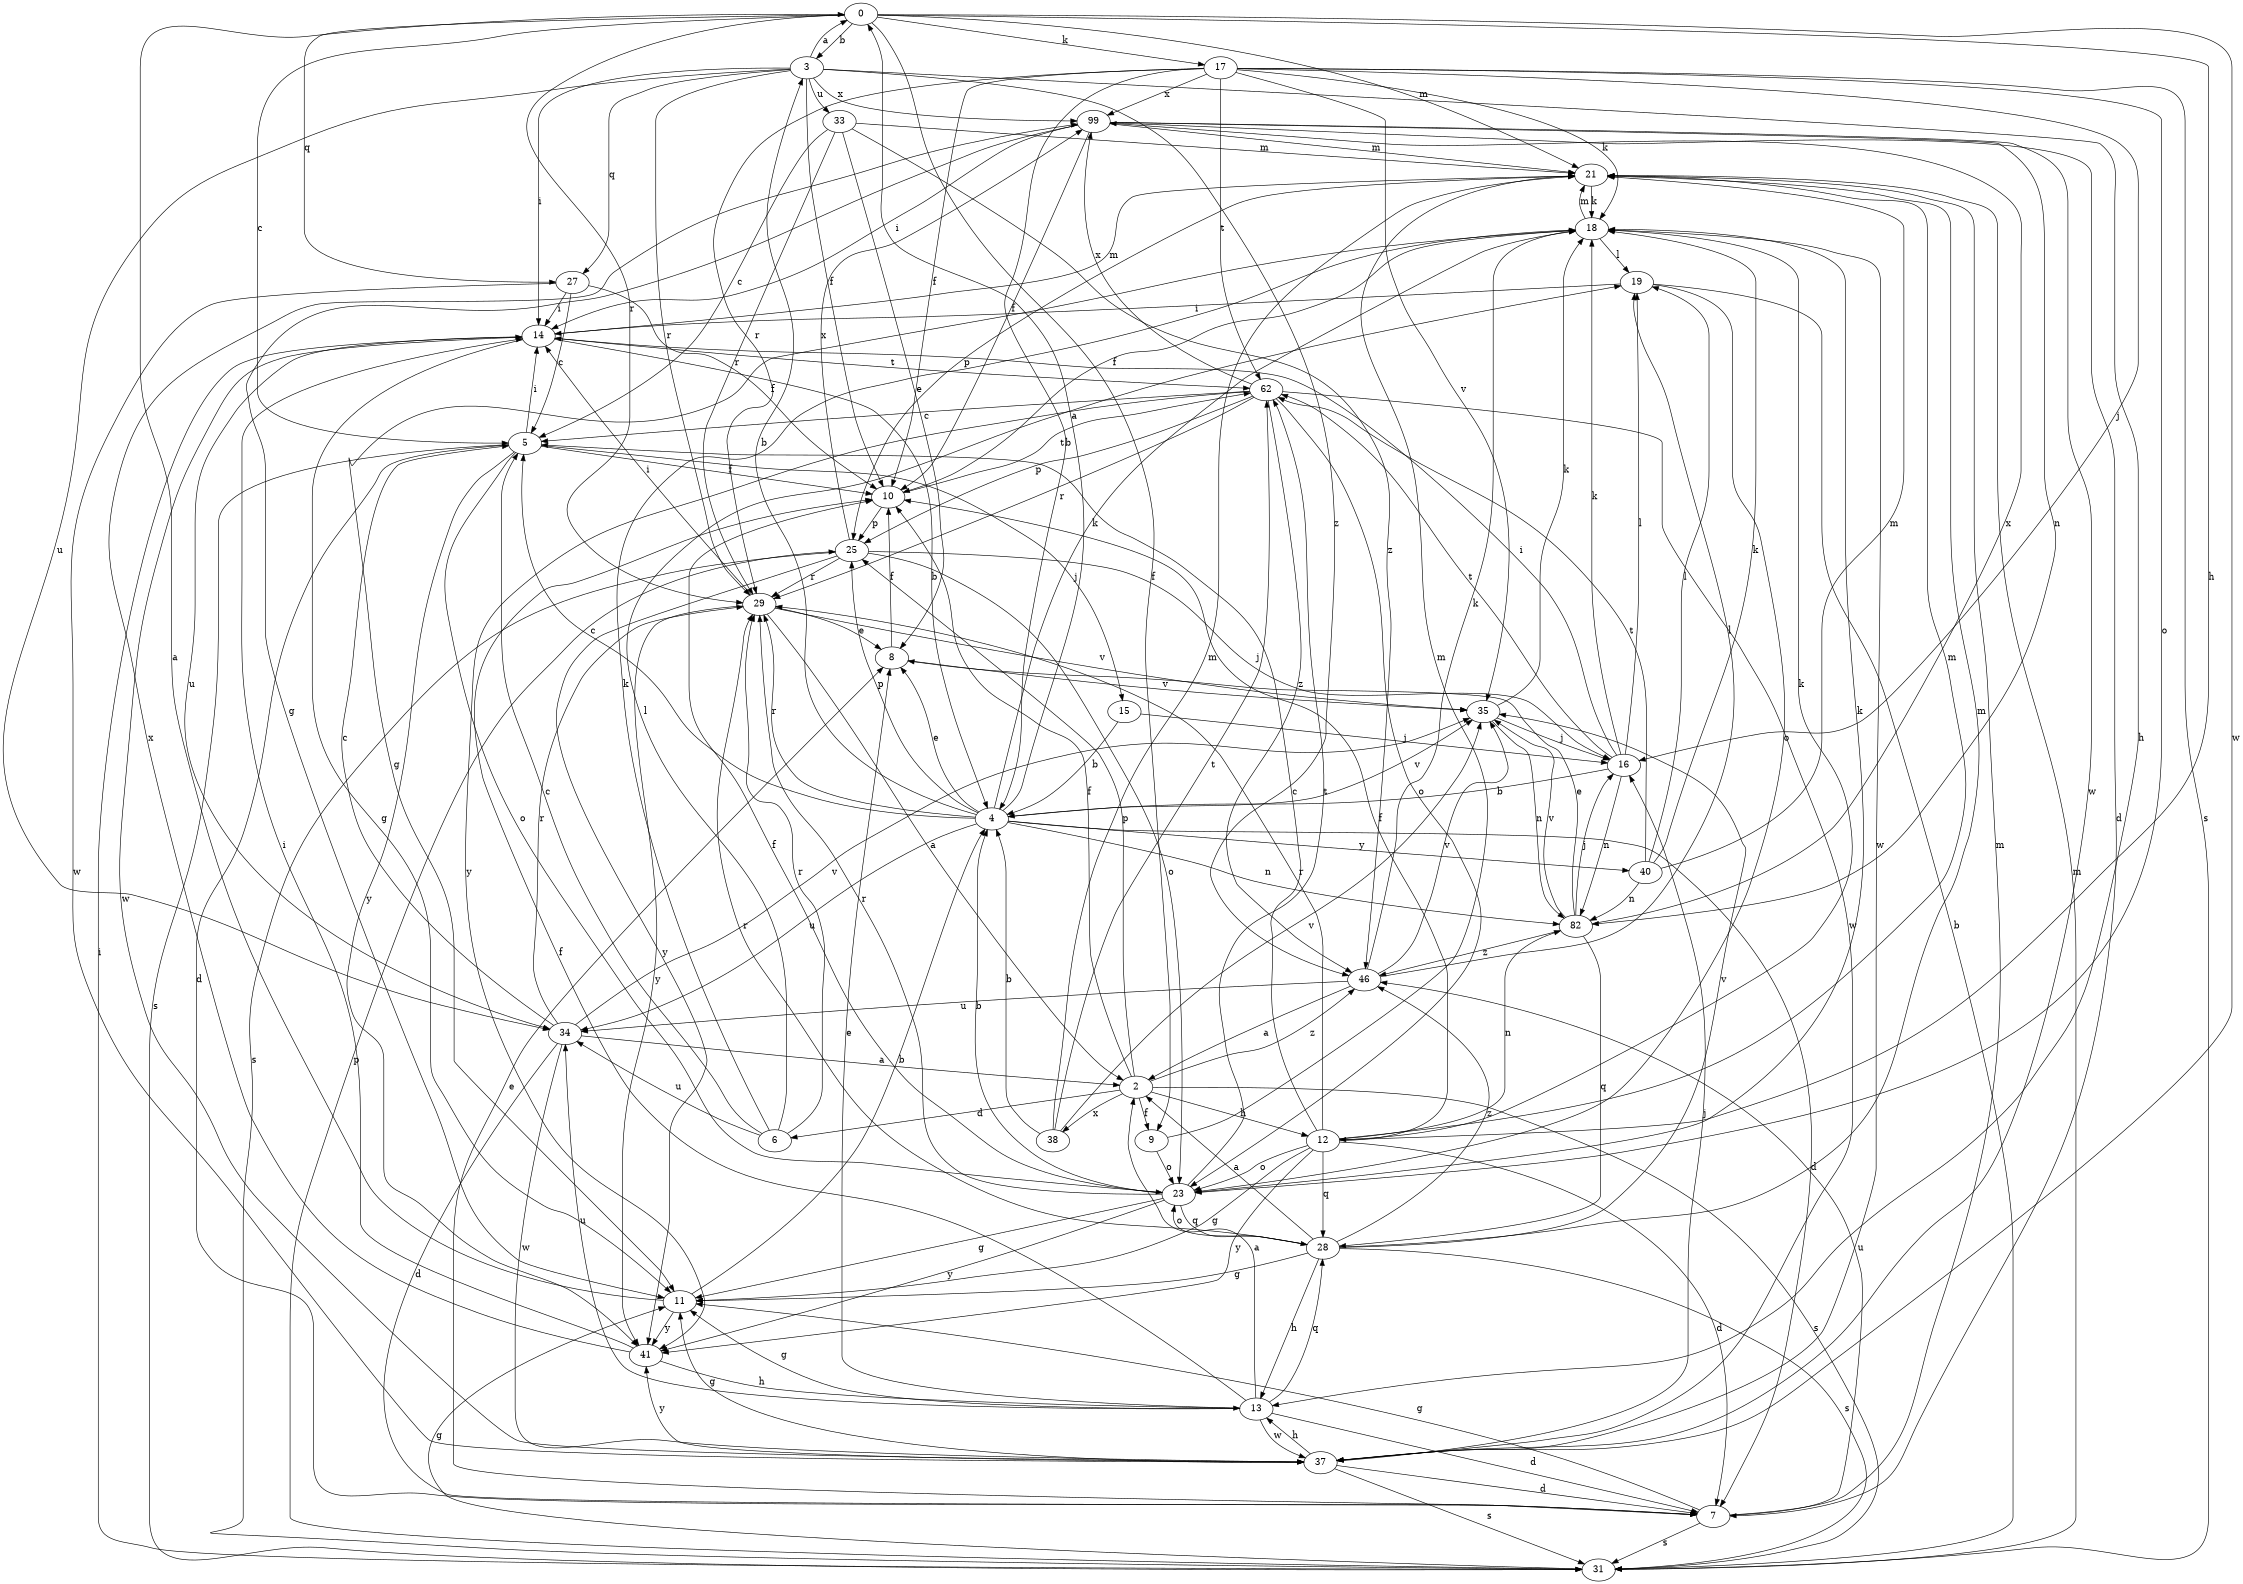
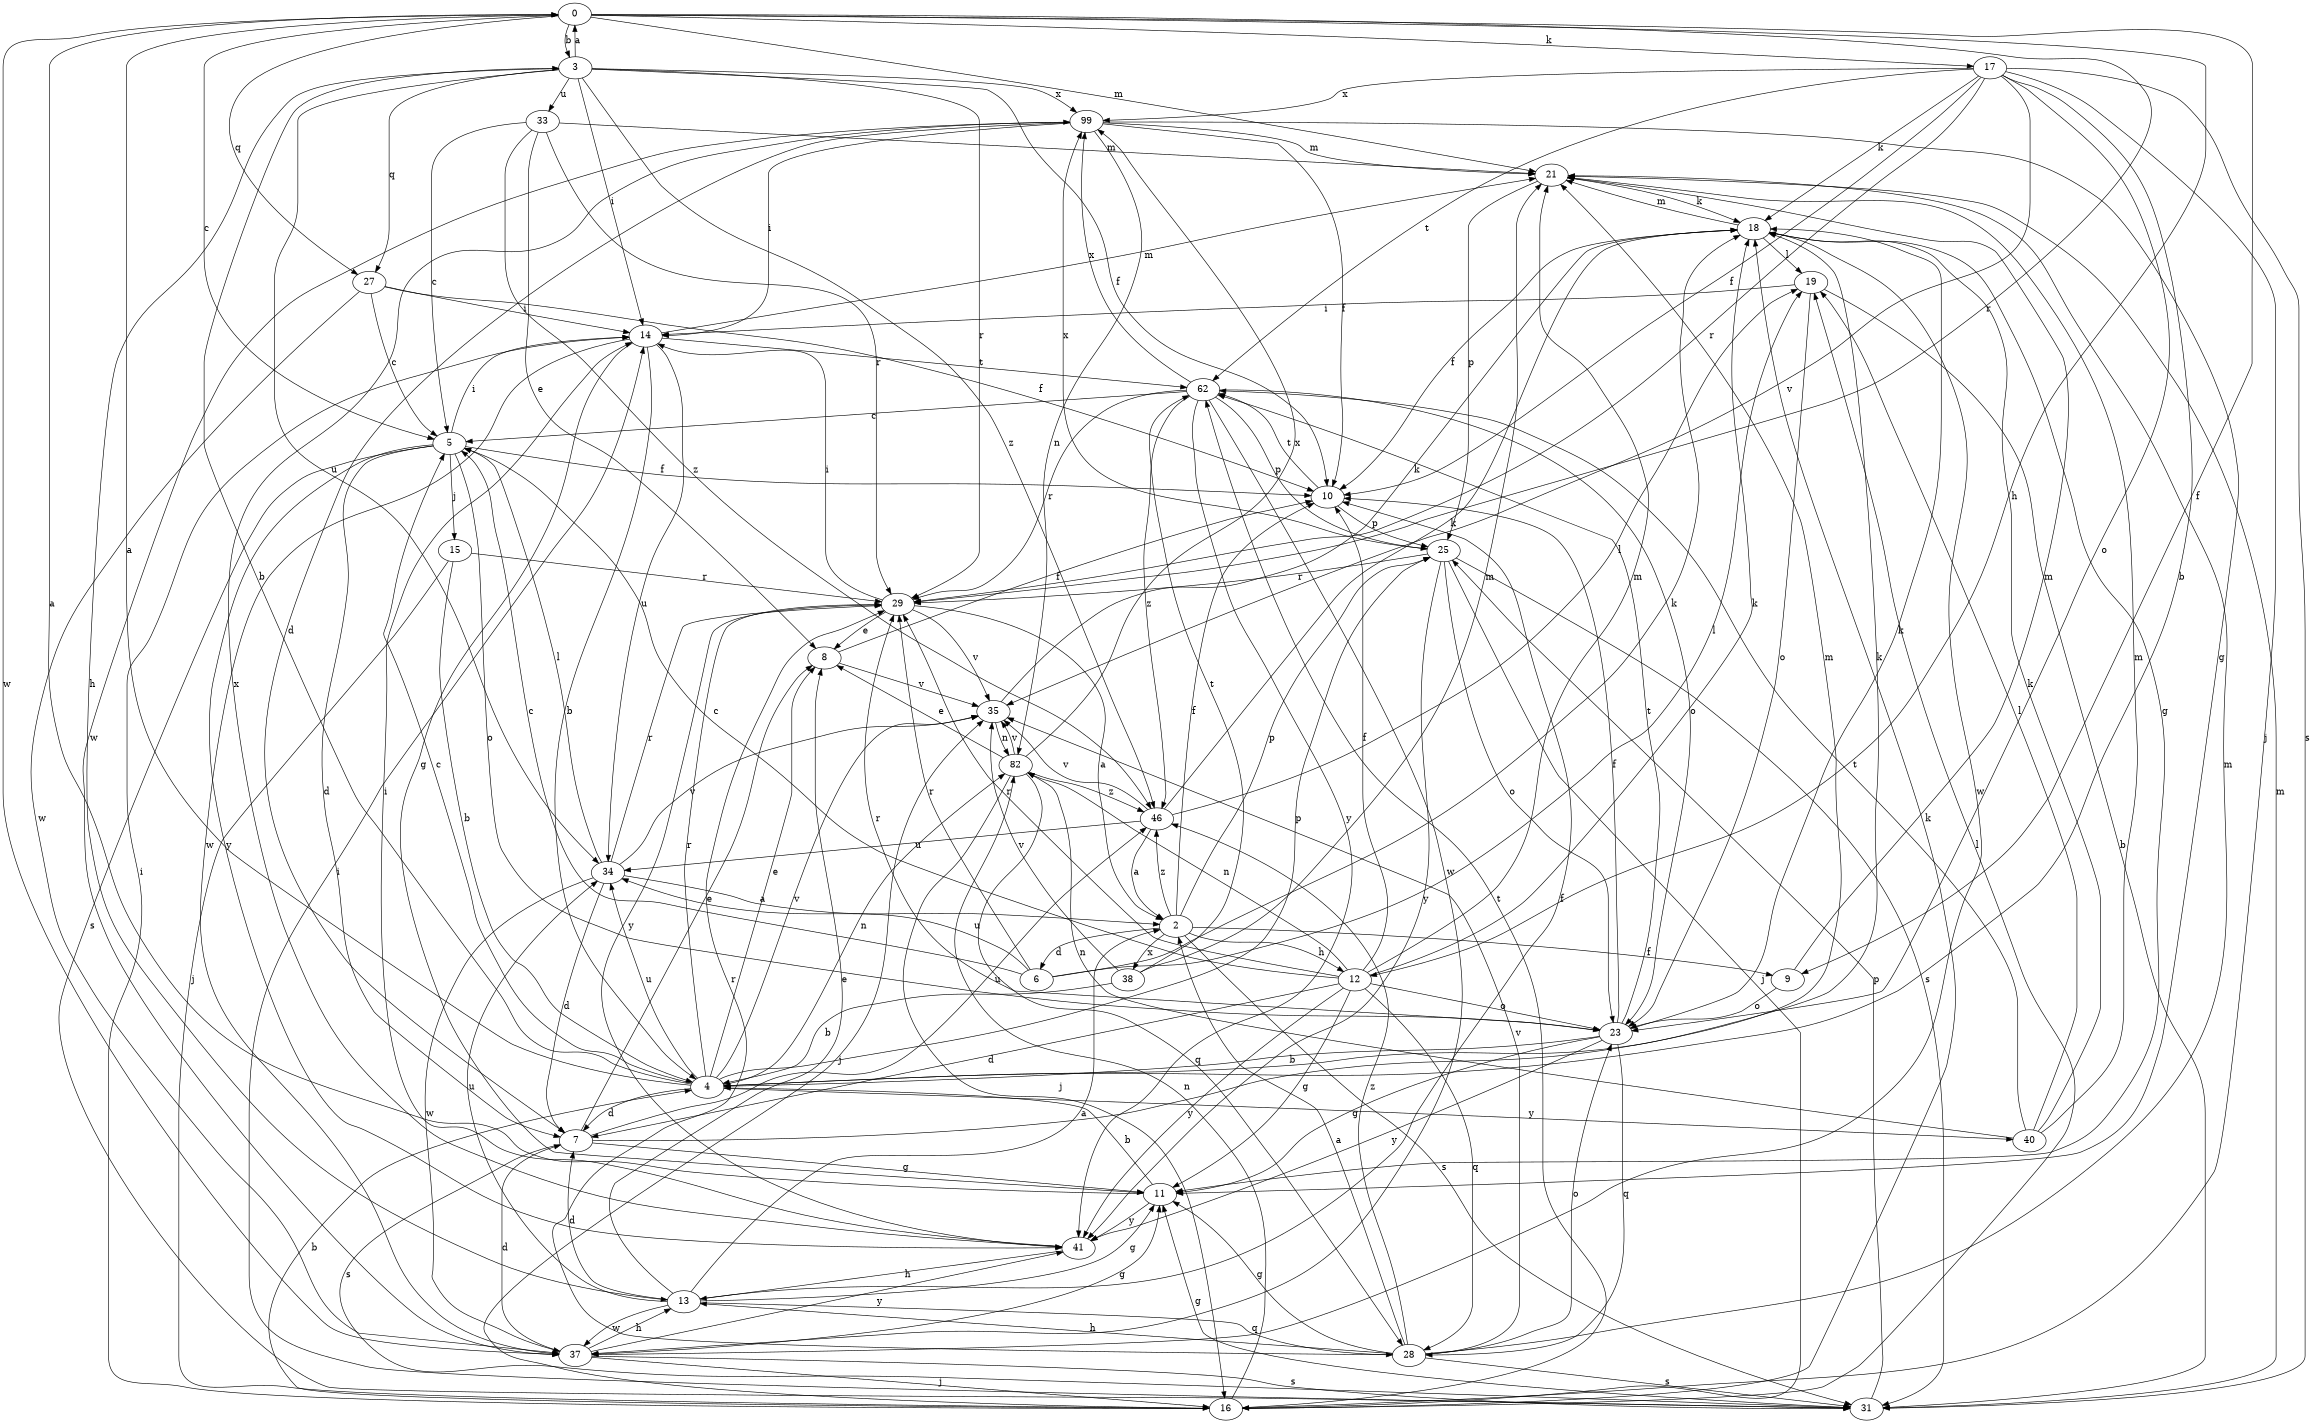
none -> (673, 577)
(345, 738) -> (558, 658)
(1550, 739) -> (506, 1296)
